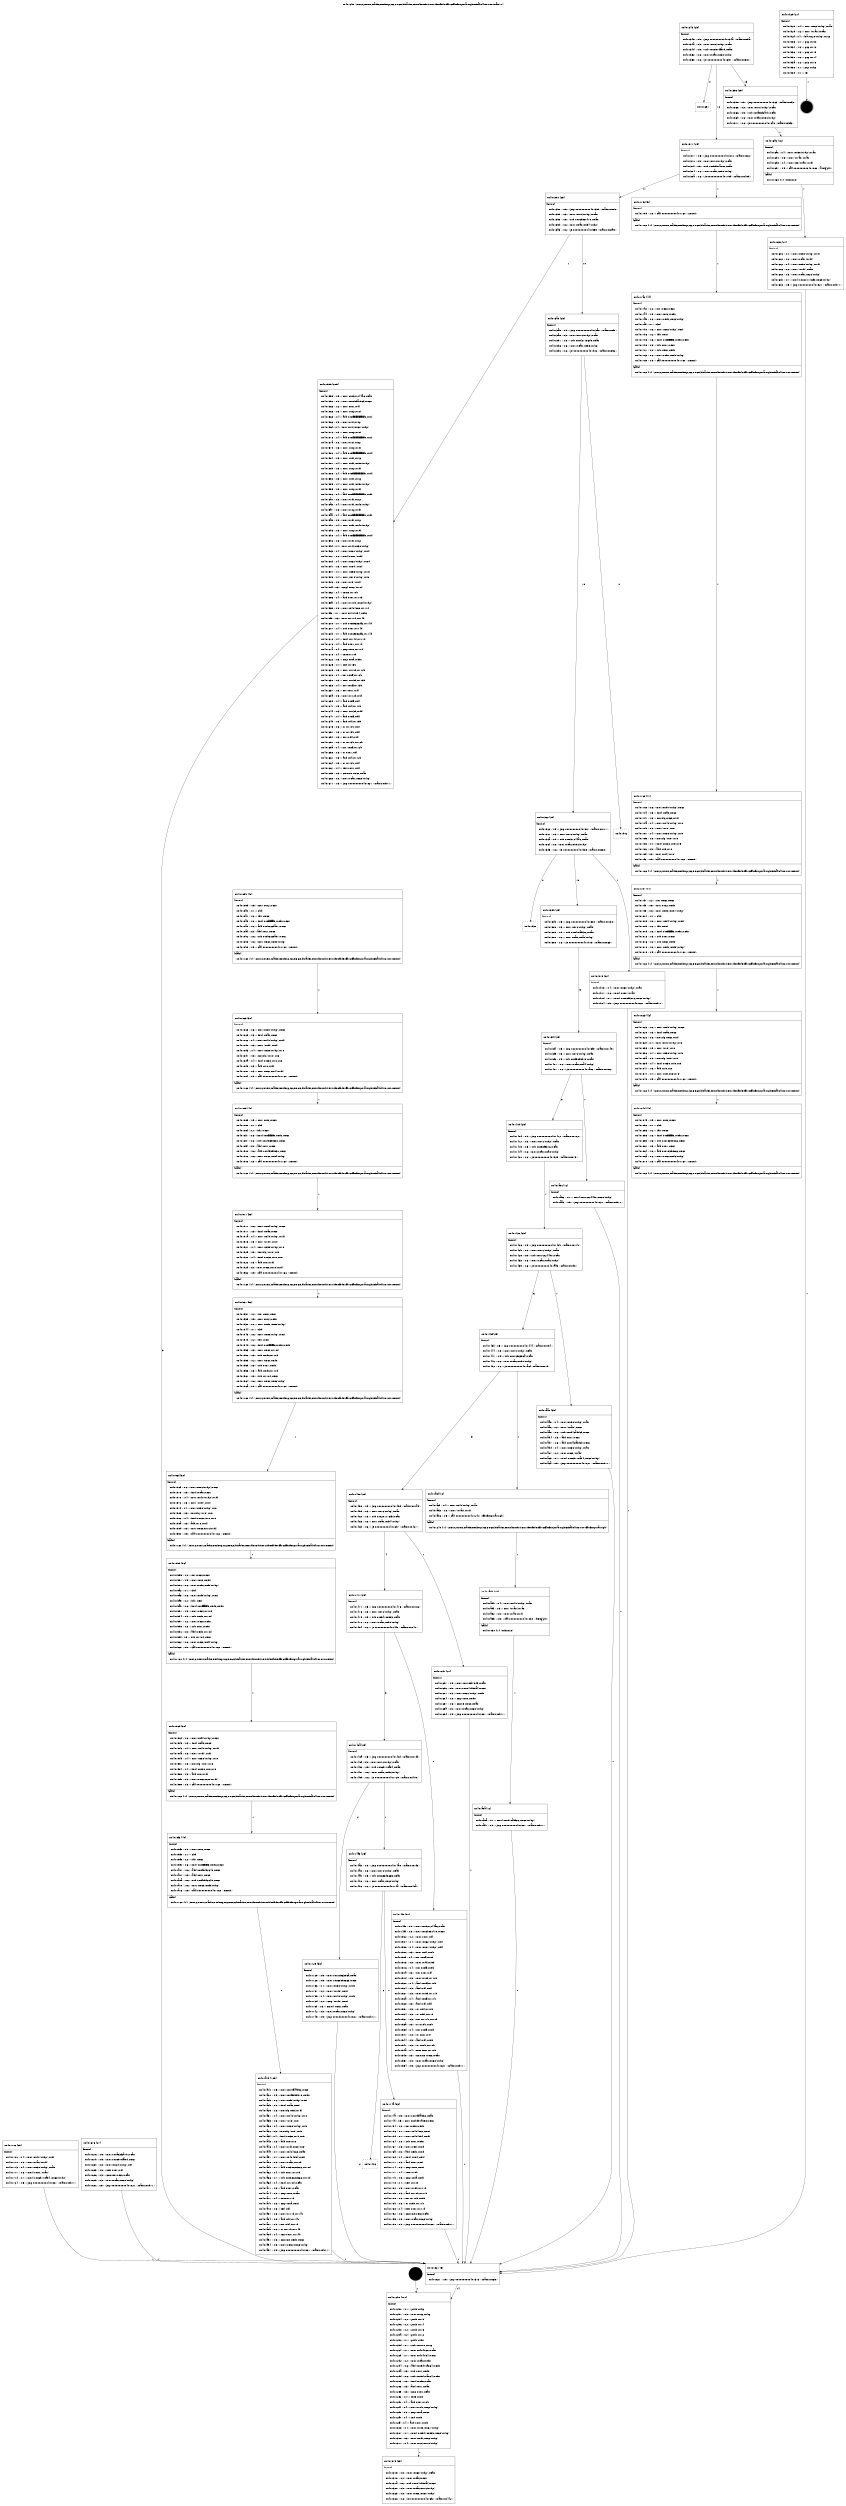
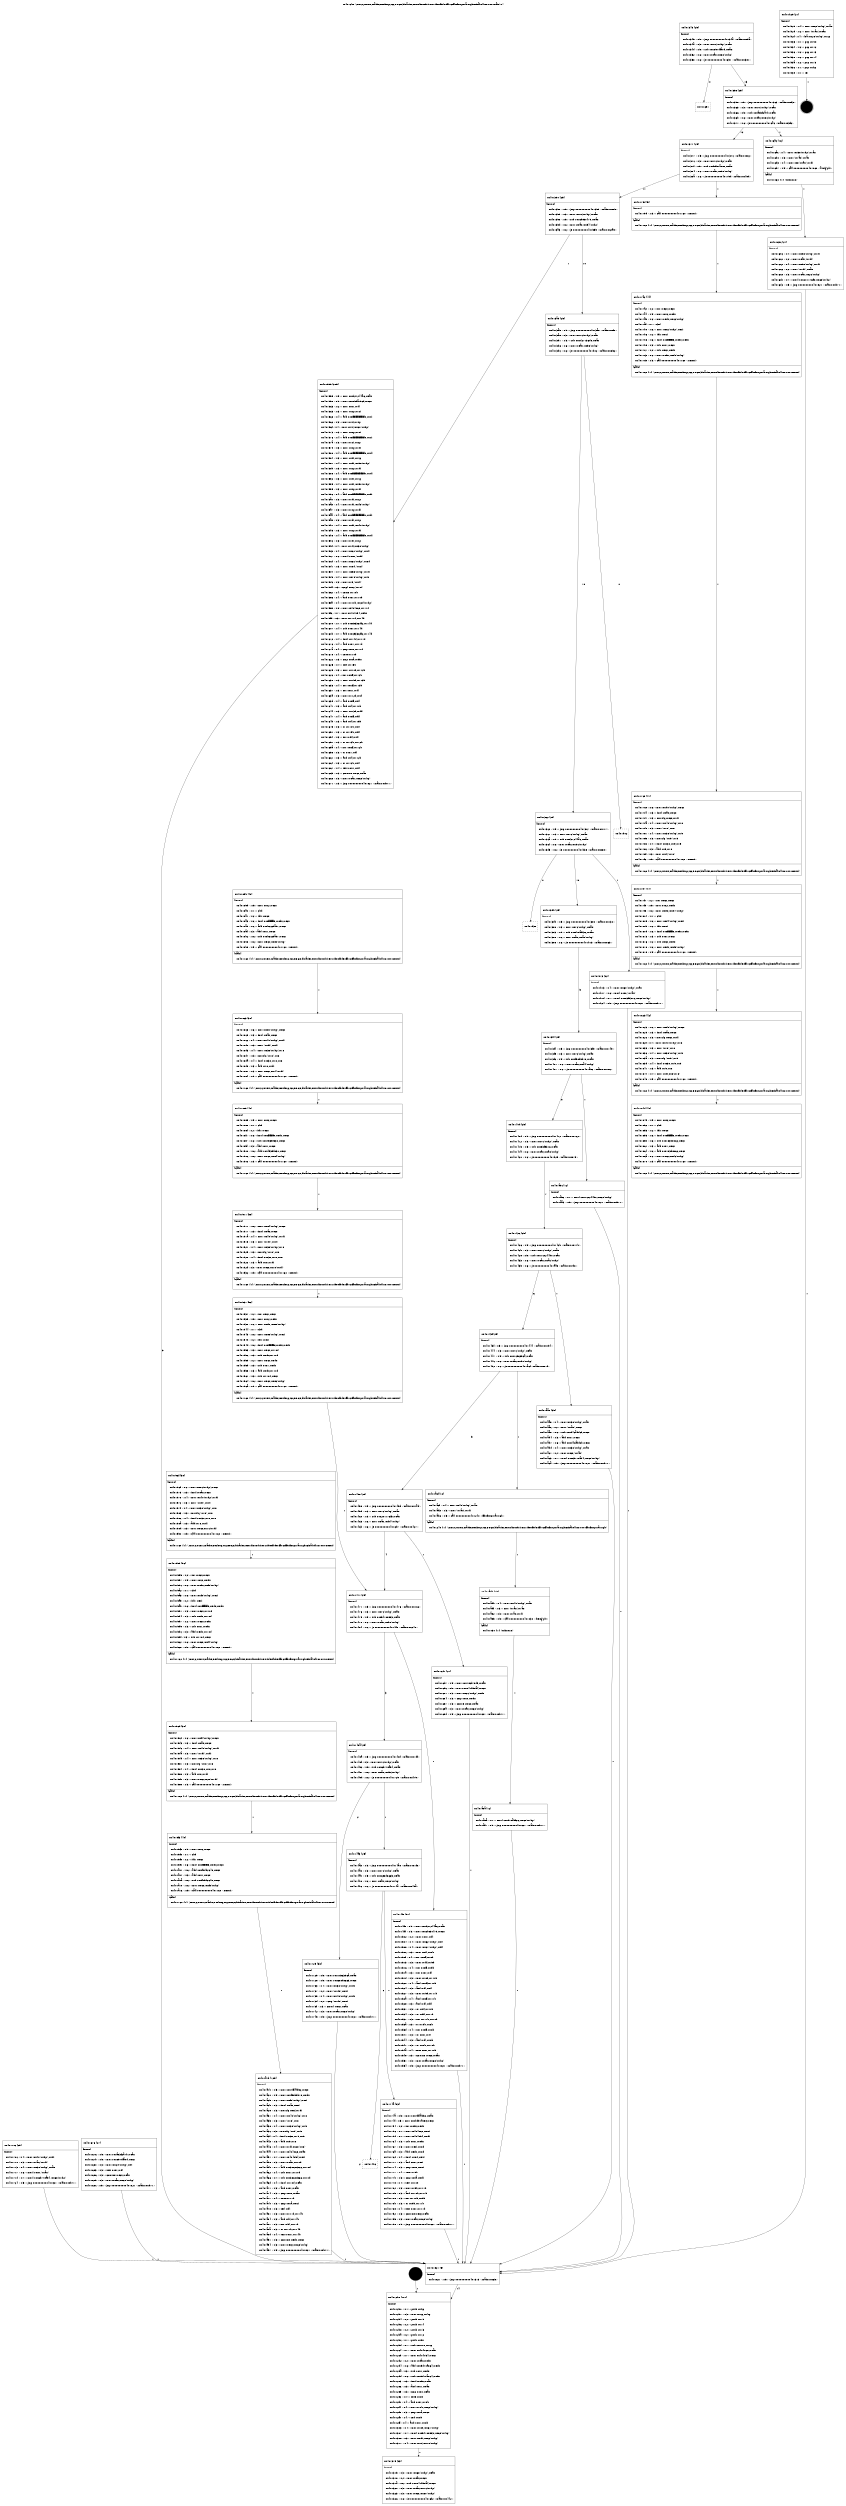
(716, 101) -> (739, 133)
(282, 1436) -> (338, 1499)
